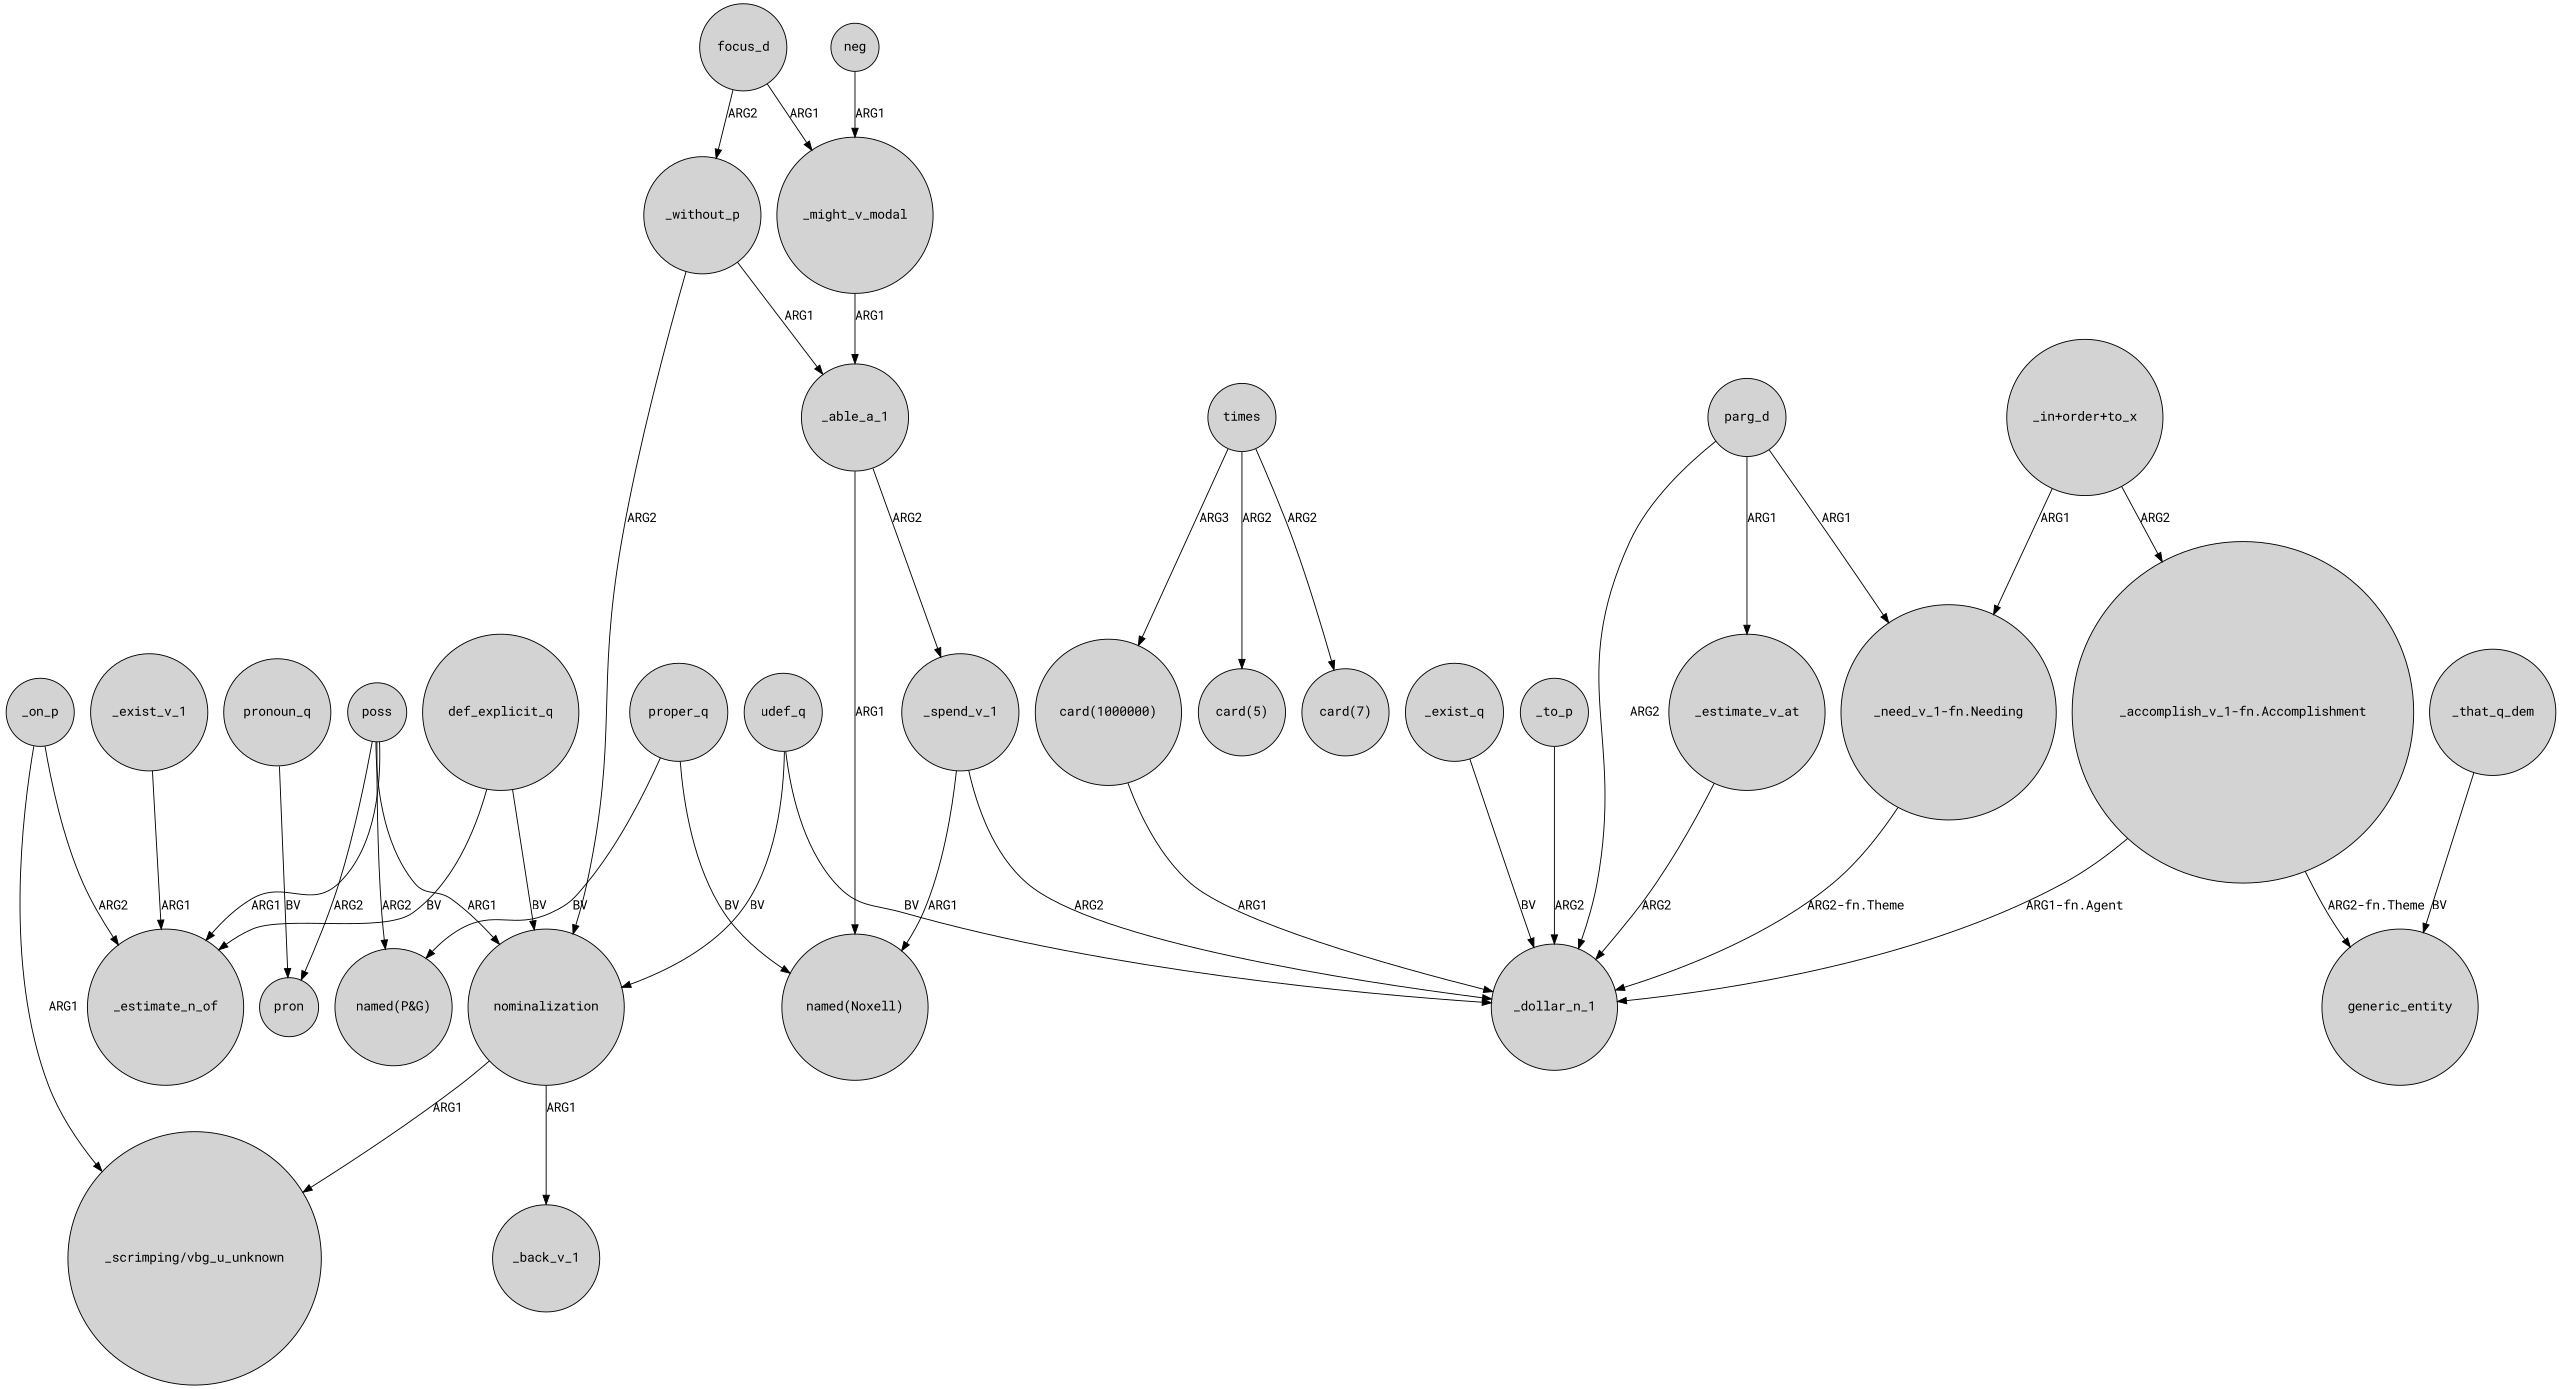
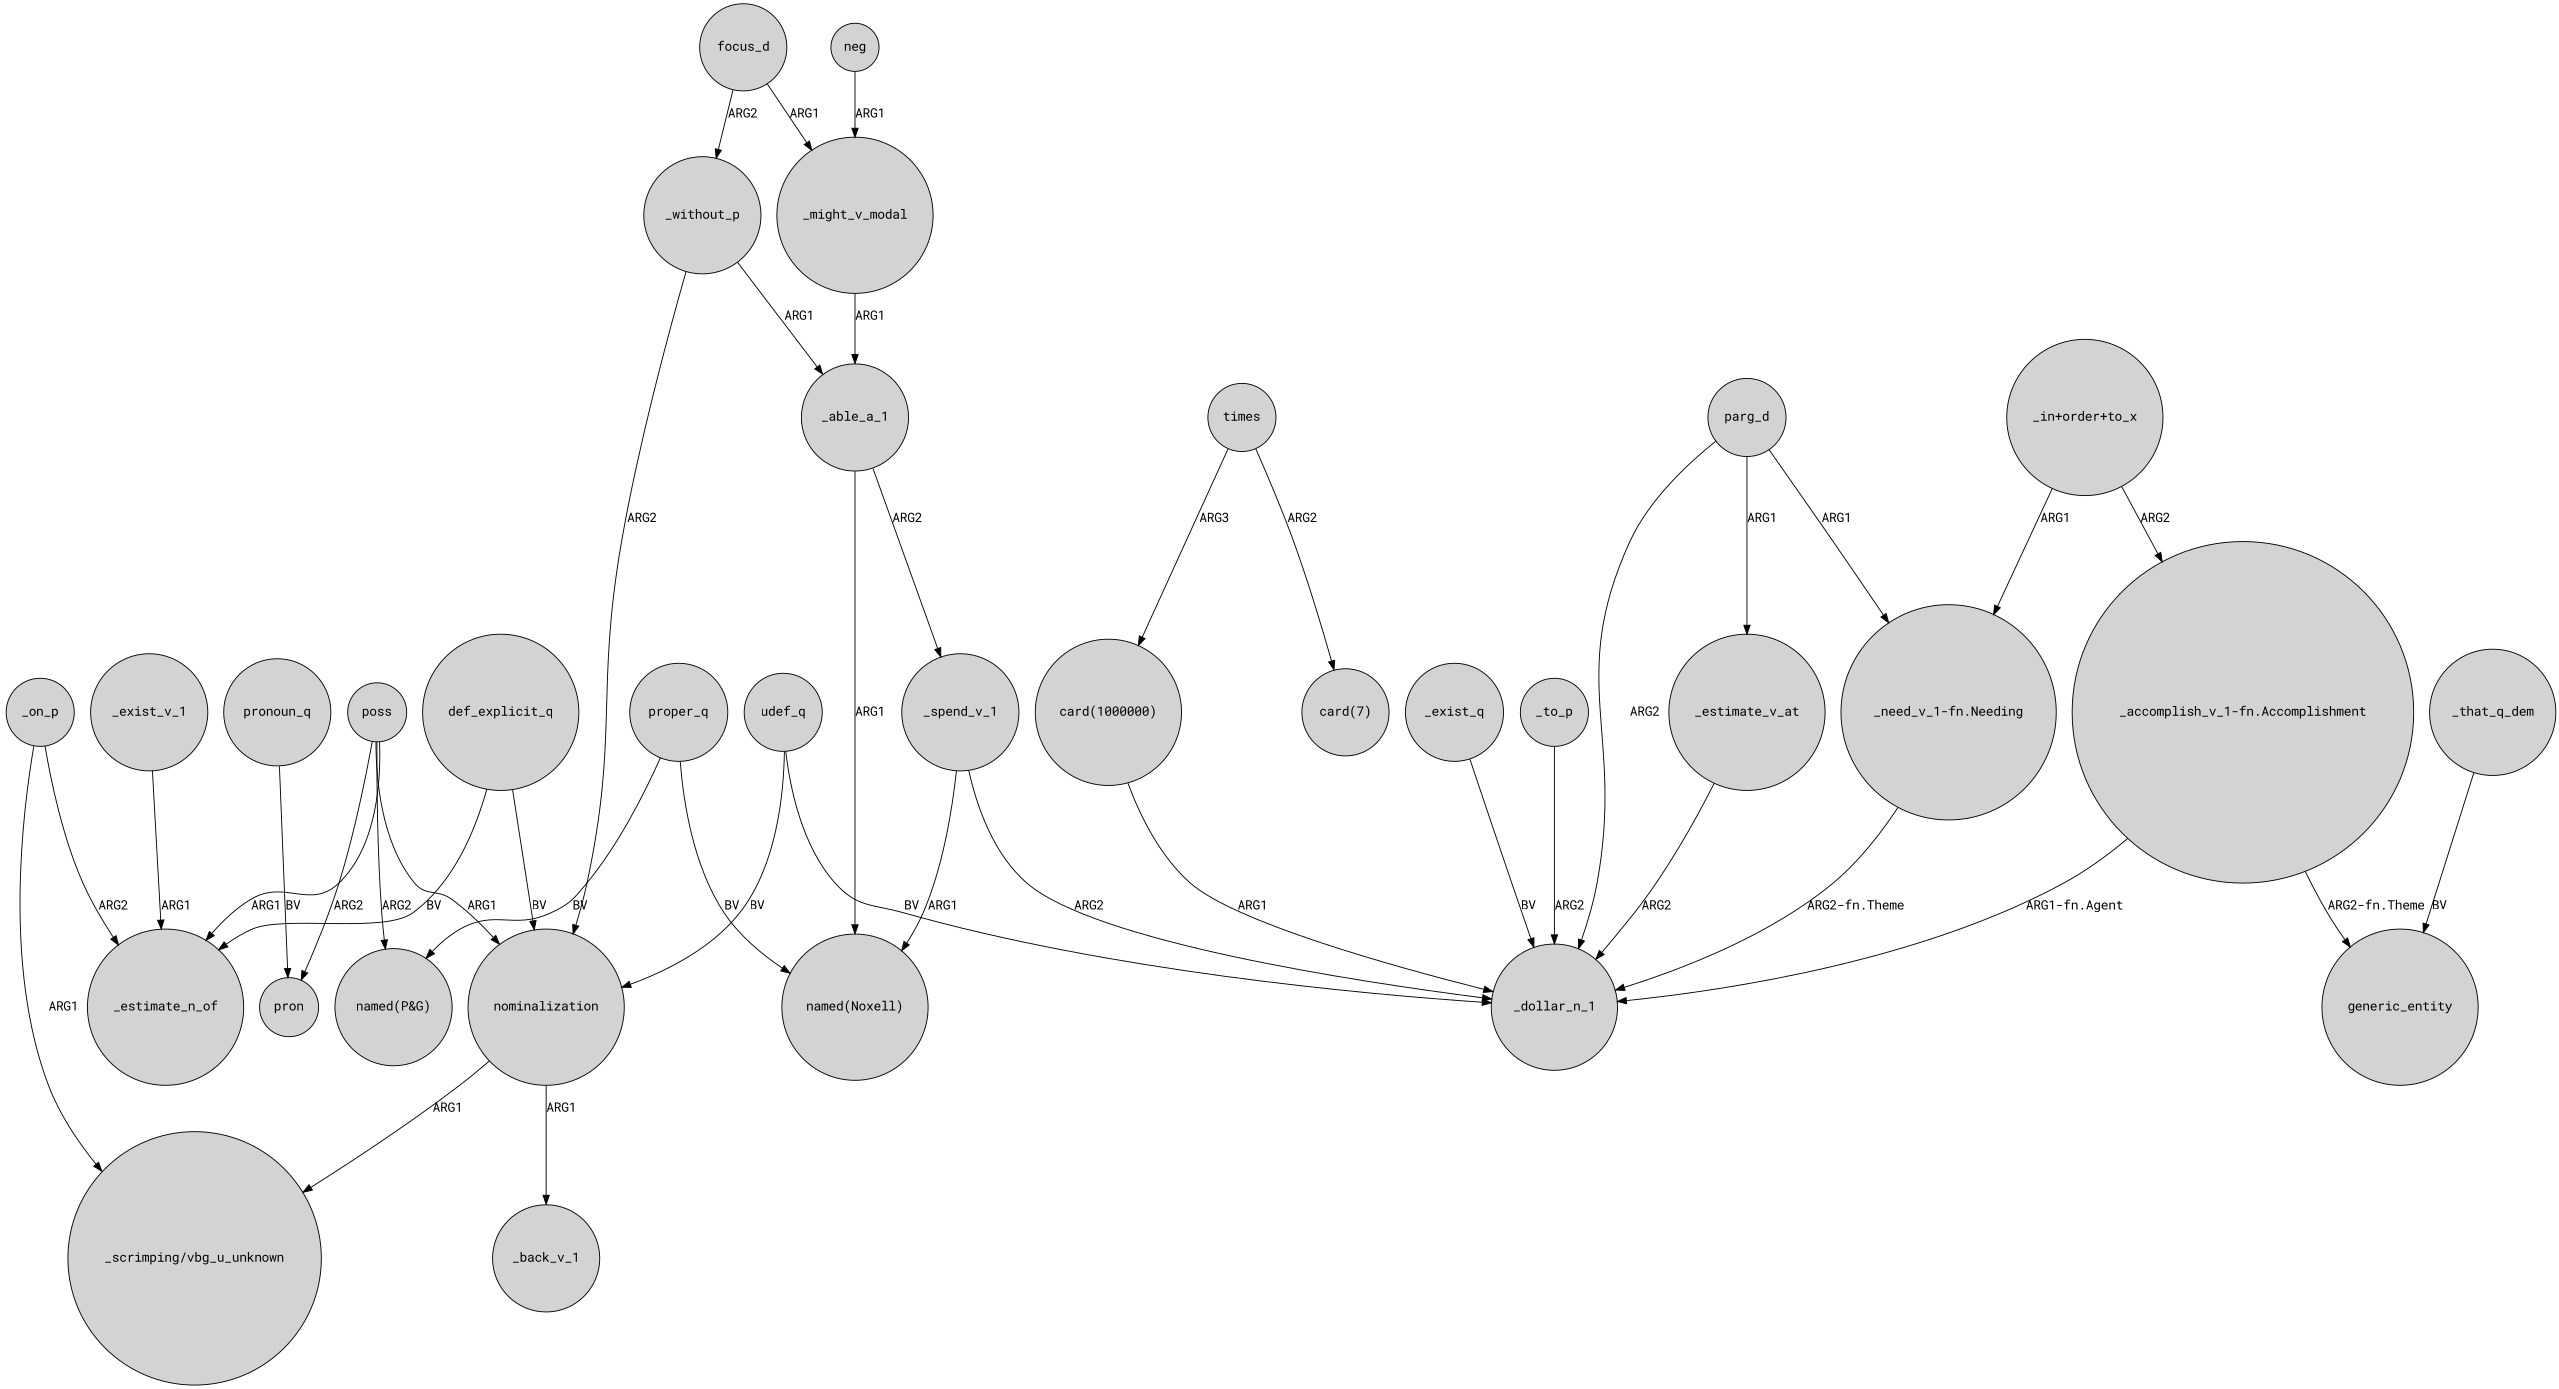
(1242, 712) -> none
